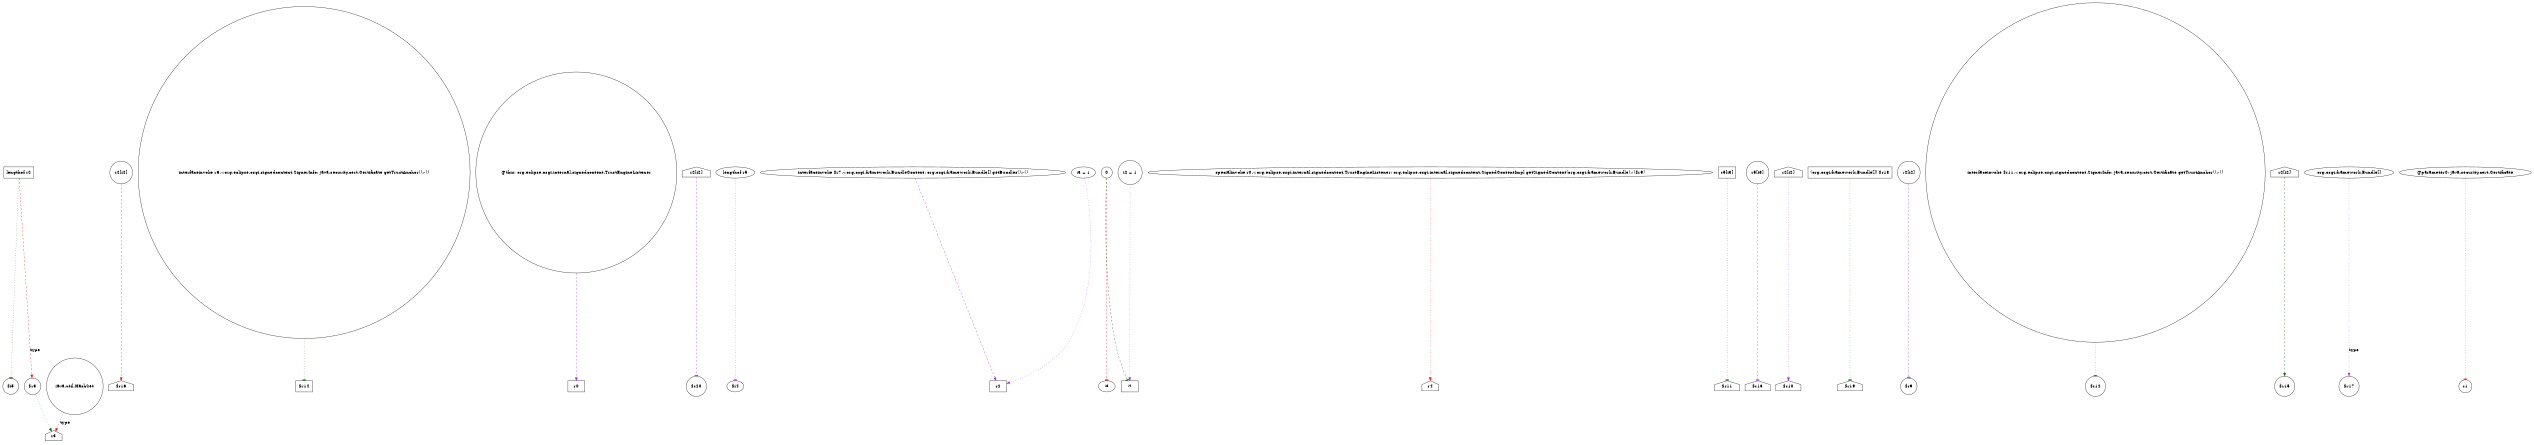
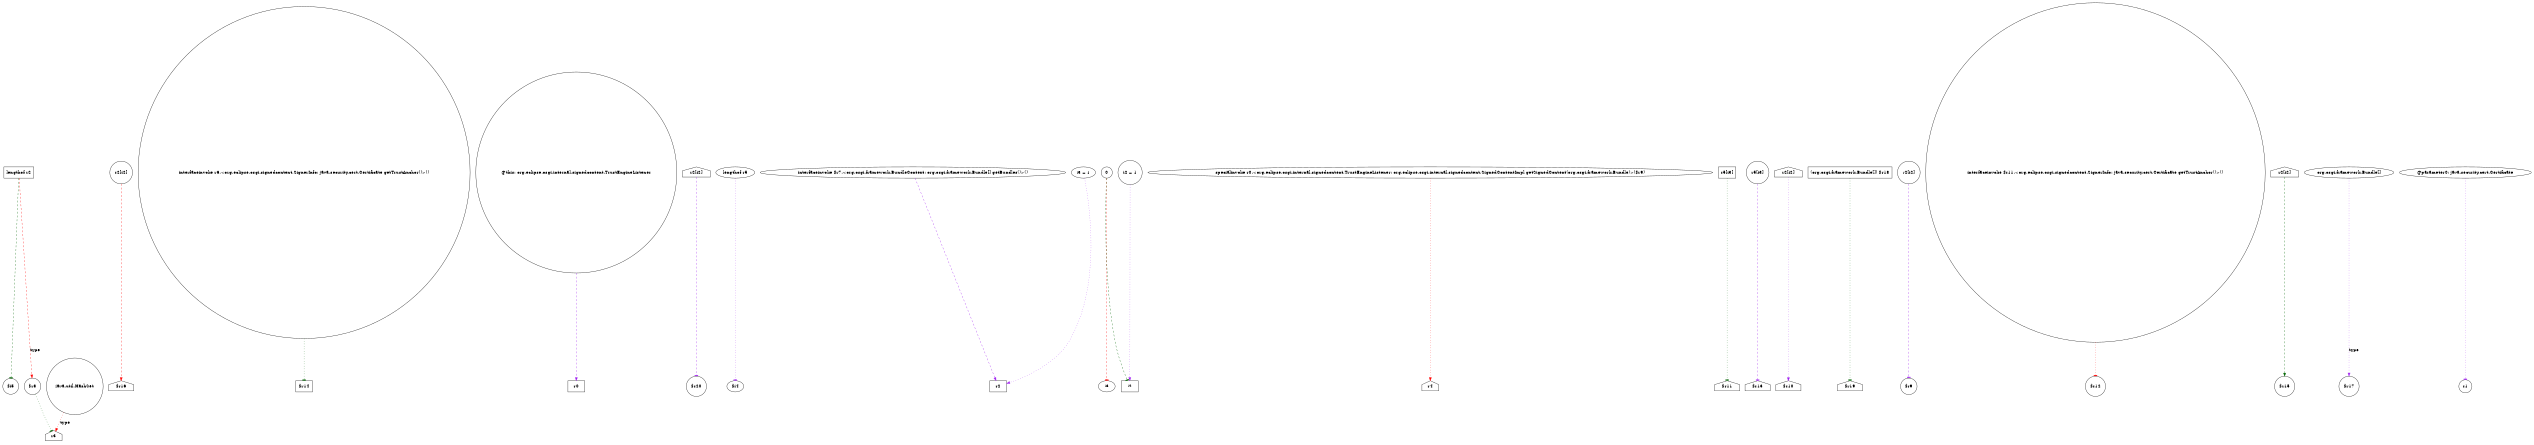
(15, 278) -> (15, 278)
(2465, 278) -> (2465, 278)
(43, 412) -> (43, 412)
